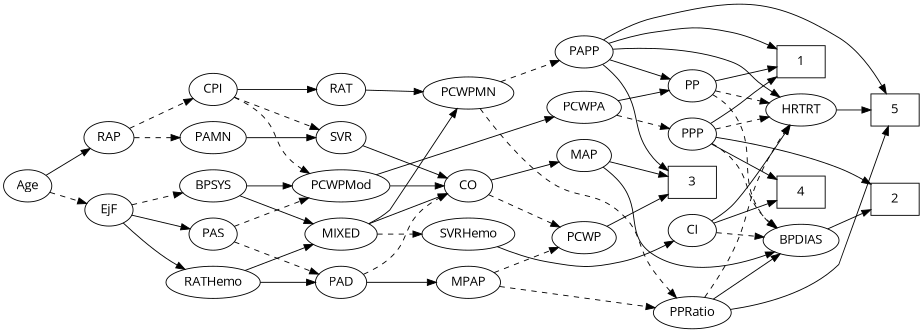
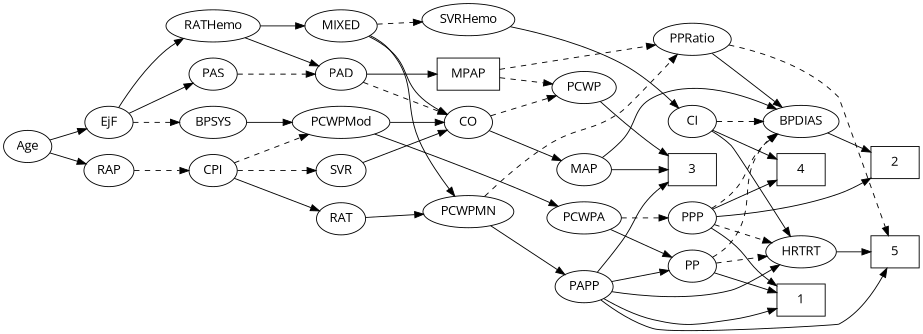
(526, 73) -> (524, 248)
(213, 138) -> none
(64, 197) -> (64, 136)
(269, 207) -> none
(267, 214) -> none
(745, 220) -> none
(842, 256) -> (841, 104)
(468, 282) -> (468, 74)
